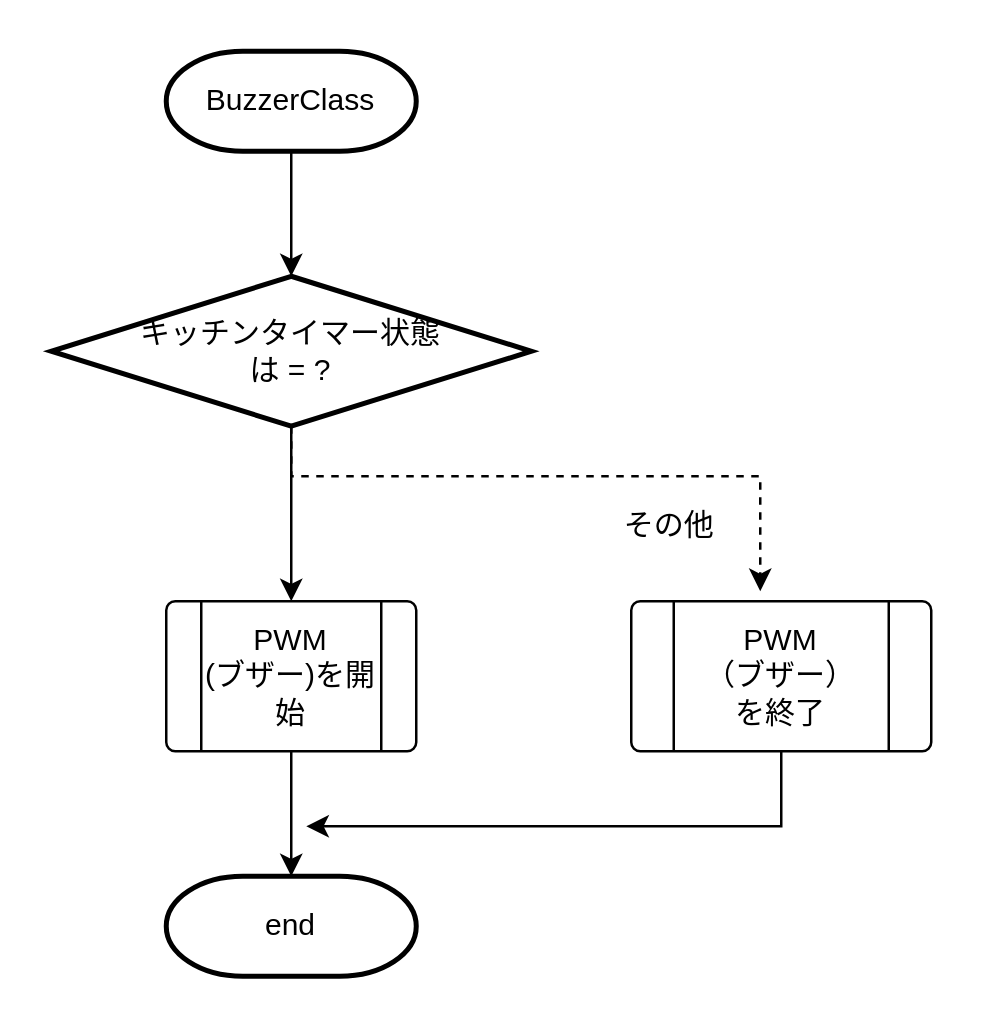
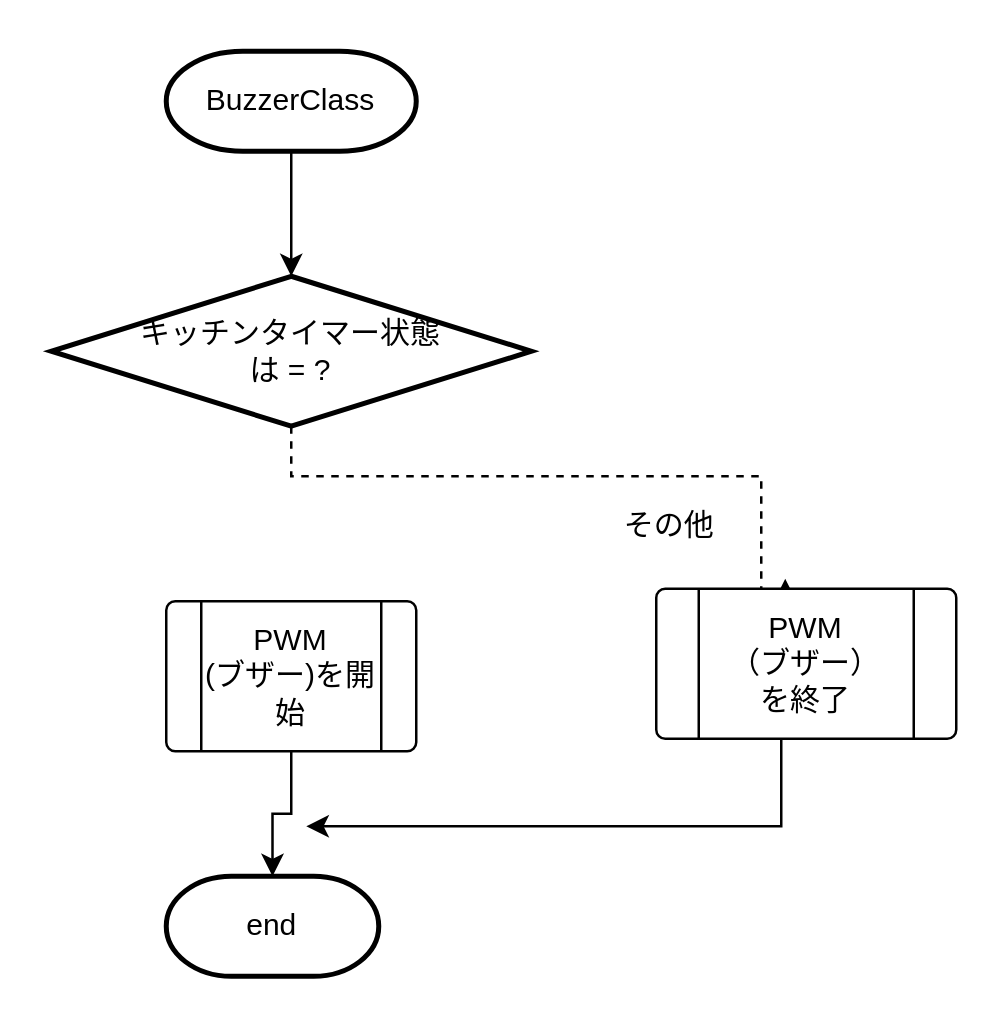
(291, 533) -> none
(781, 676) -> (806, 664)
(291, 926) -> (273, 926)
